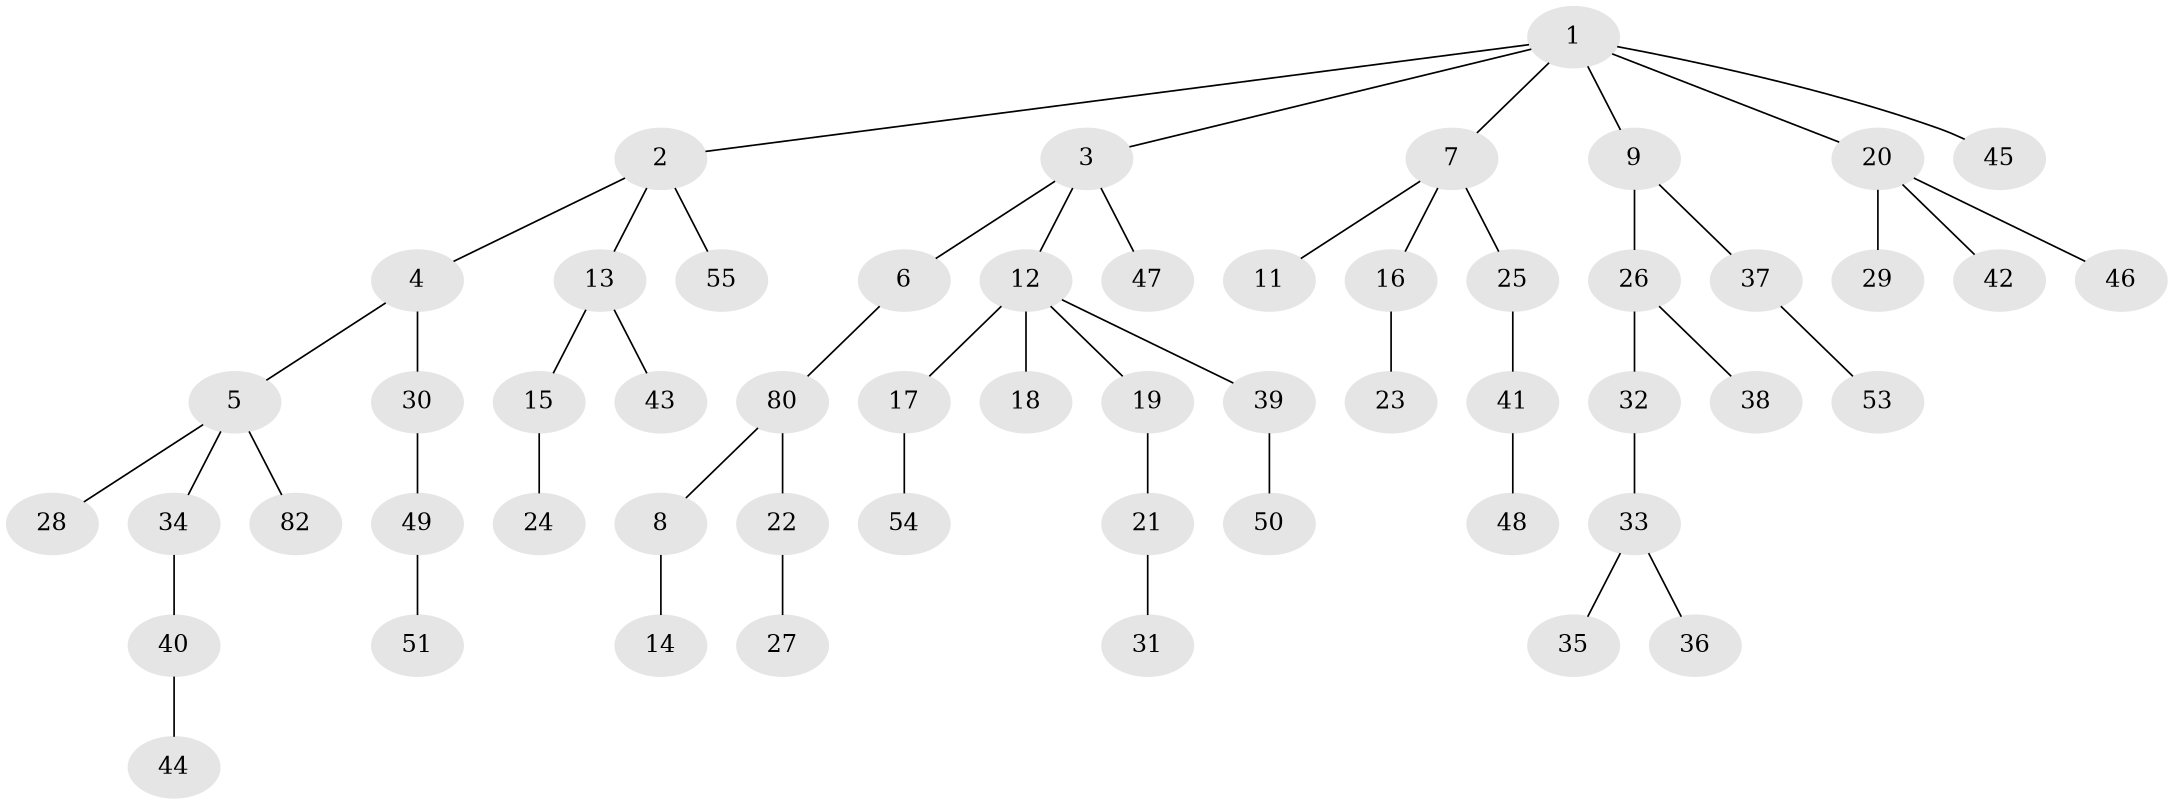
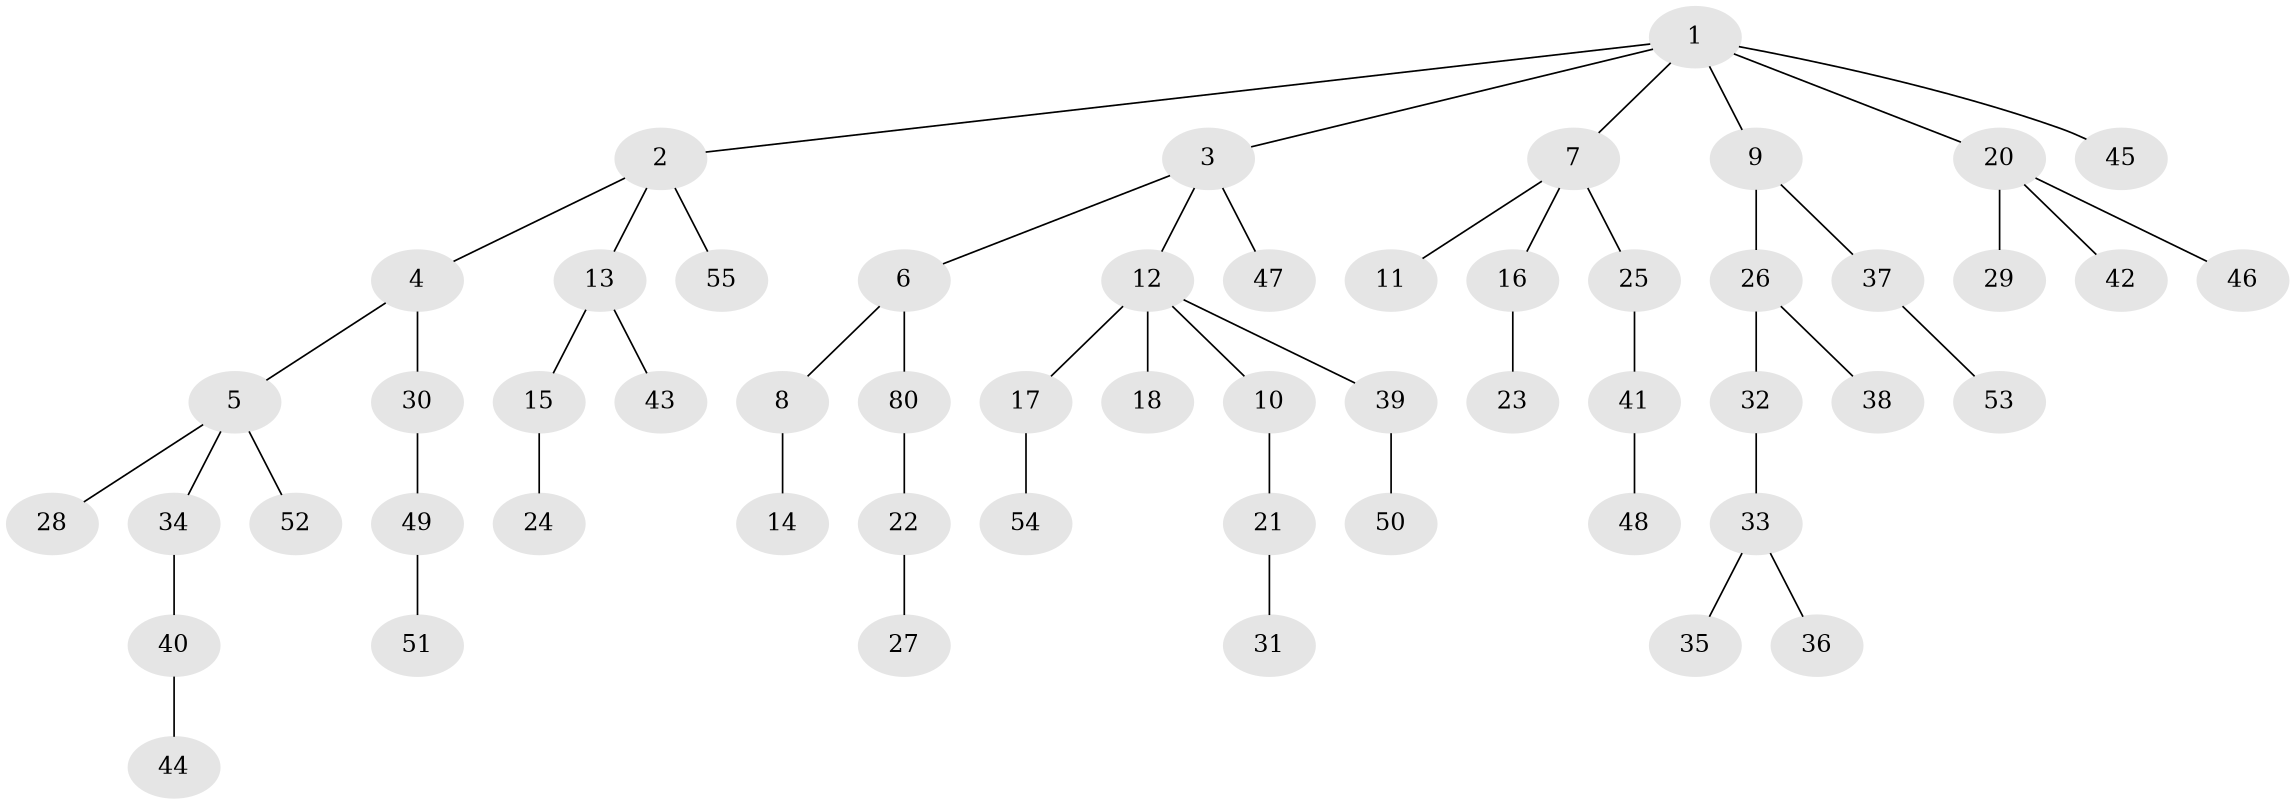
(1148, 402) -> (1269, 402)
(722, 463) -> (844, 341)
(296, 524) -> (296, 524)
